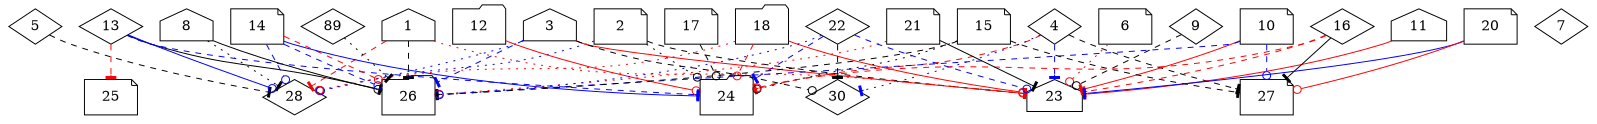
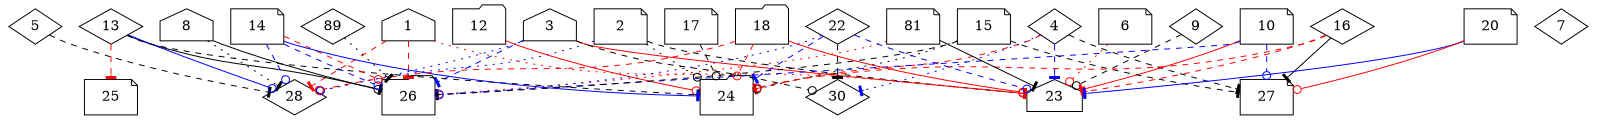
(913, 27) -> (913, 27)
(1419, 27) -> none
(408, 58) -> (408, 58)
(520, 69) -> (520, 69)
(409, 76) -> (409, 76)
